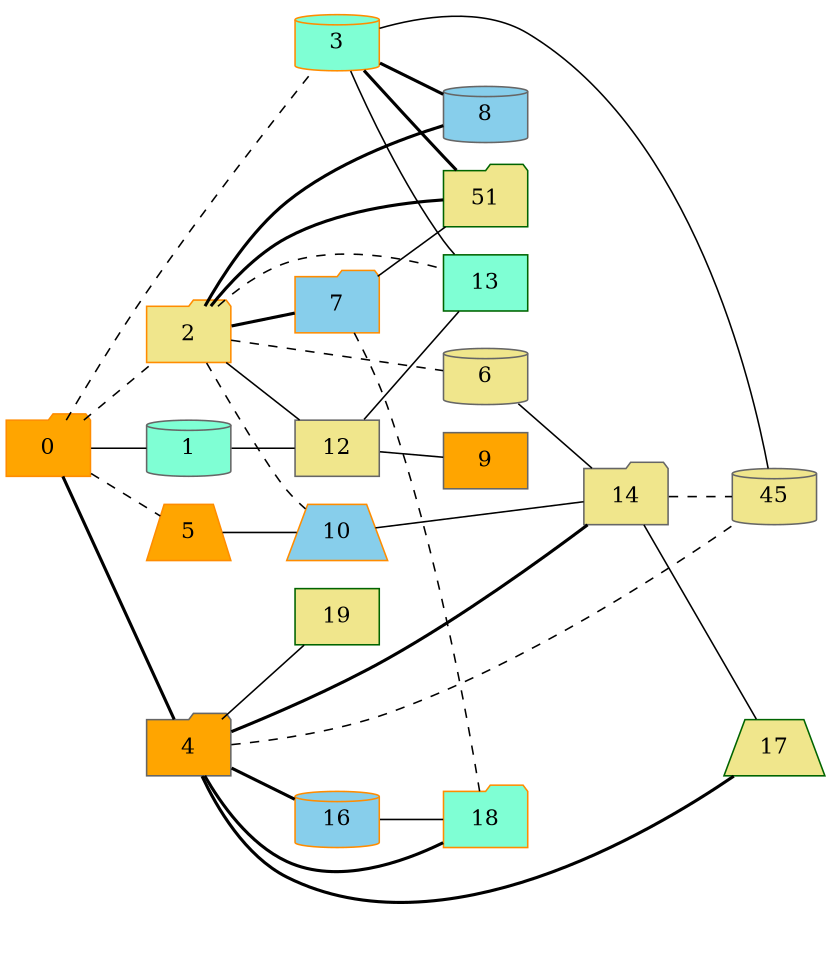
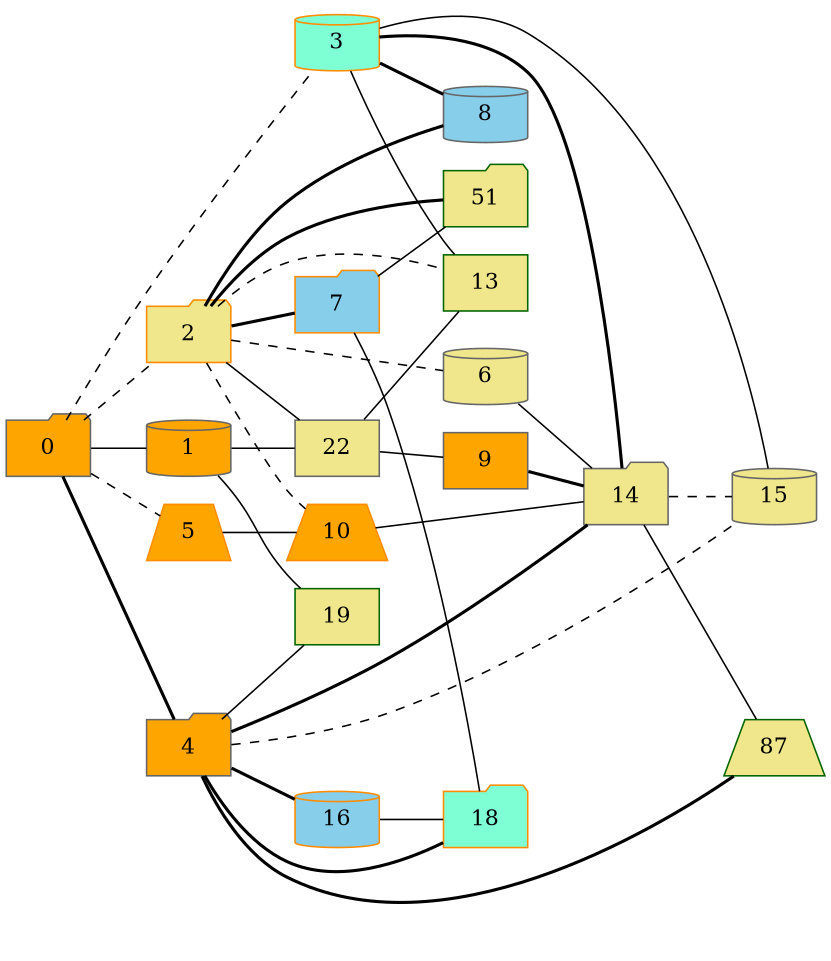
(410, 121) -> (578, 188)
(486, 283) -> (486, 283)
(48, 448) -> (48, 448)
(189, 448) -> (189, 448)
(337, 448) -> (337, 448)
none -> (556, 479)
(774, 497) -> (774, 497)
(337, 532) -> (337, 532)
none -> (263, 542)
(432, 558) -> (432, 558)
(774, 748) -> (774, 748)
